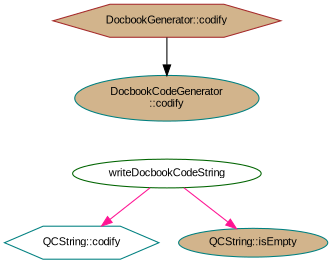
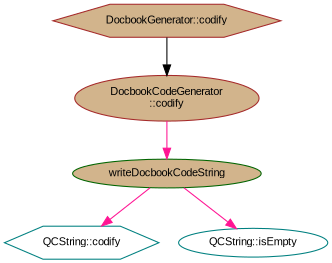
(167, 98) -> (167, 98)
none -> (167, 134)
(167, 174) -> (167, 174)
(253, 243) -> (253, 243)
